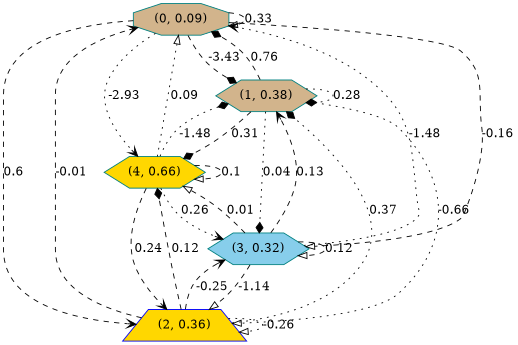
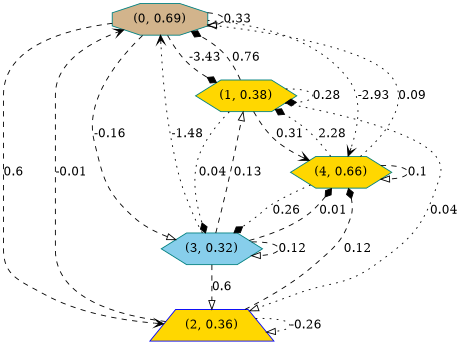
(181, 19) -> (160, 19)
(266, 96) -> (246, 96)
(196, 134) -> (332, 134)
(223, 135) -> (274, 138)
(296, 178) -> (229, 177)
(220, 209) -> (291, 225)
(454, 211) -> (444, 211)
(182, 218) -> (275, 203)
(131, 249) -> none
(368, 251) -> none
(195, 282) -> none
(255, 287) -> (222, 287)
